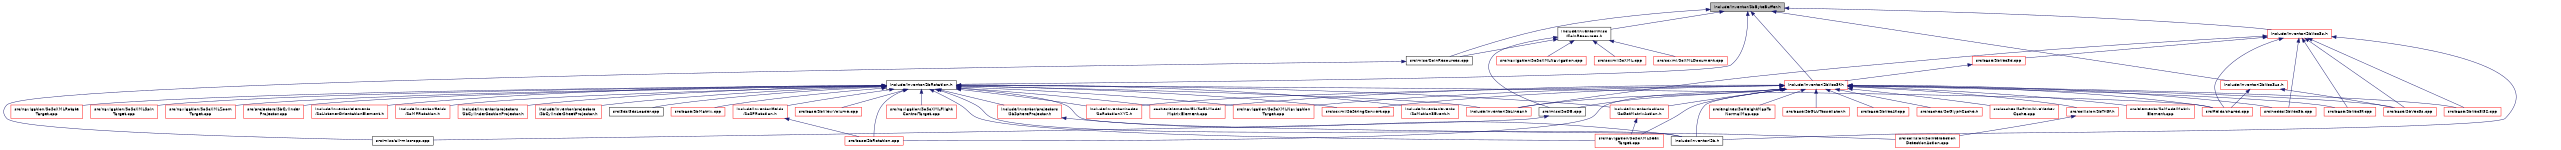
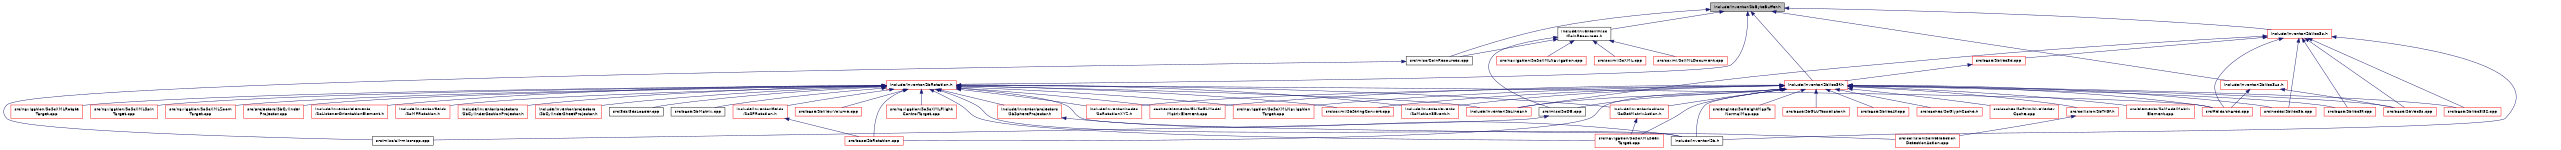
(921, 85) -> (921, 85)
none -> (1555, 96)
(698, 112) -> (698, 112)
